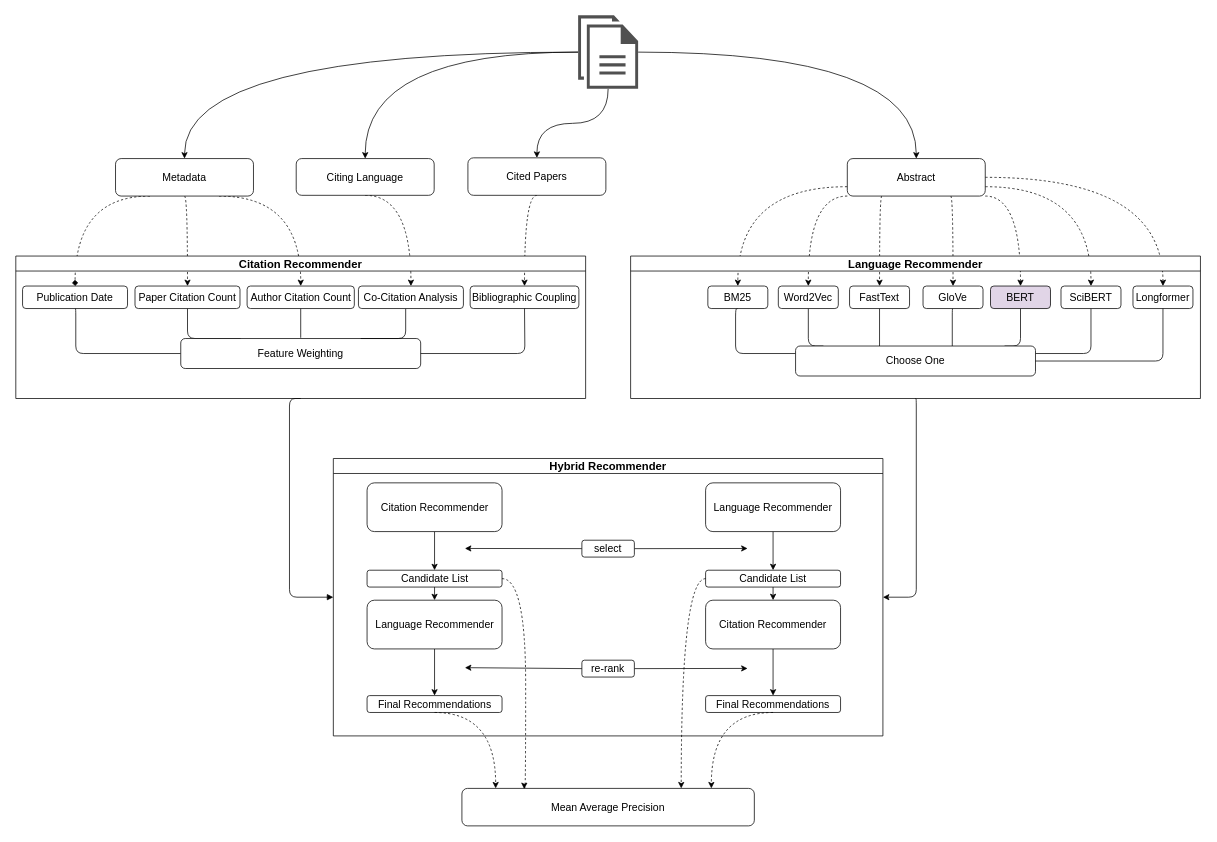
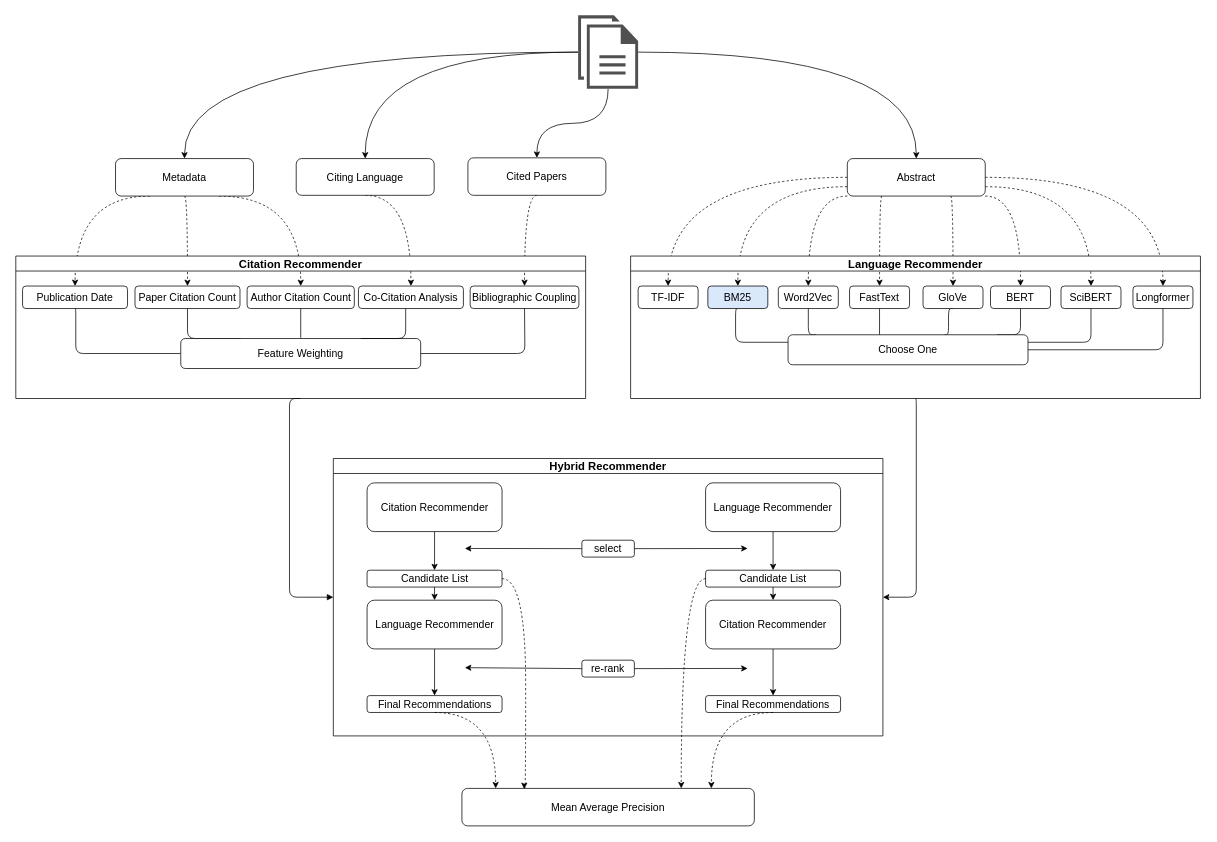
none -> (730, 195)
(75, 279) -> (75, 279)
none -> (668, 297)
(738, 297) -> (738, 297)
(1020, 297) -> (1020, 297)
(915, 361) -> (908, 350)
